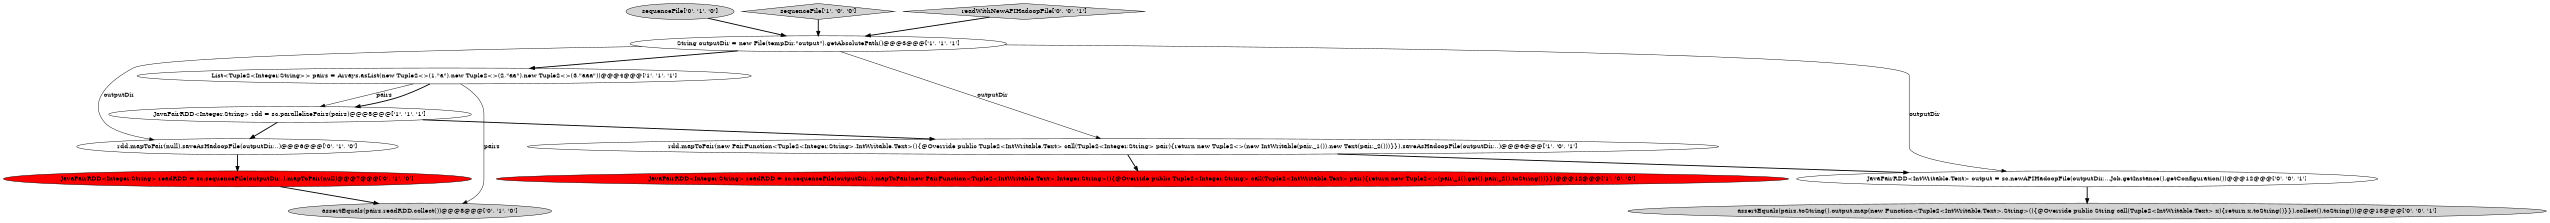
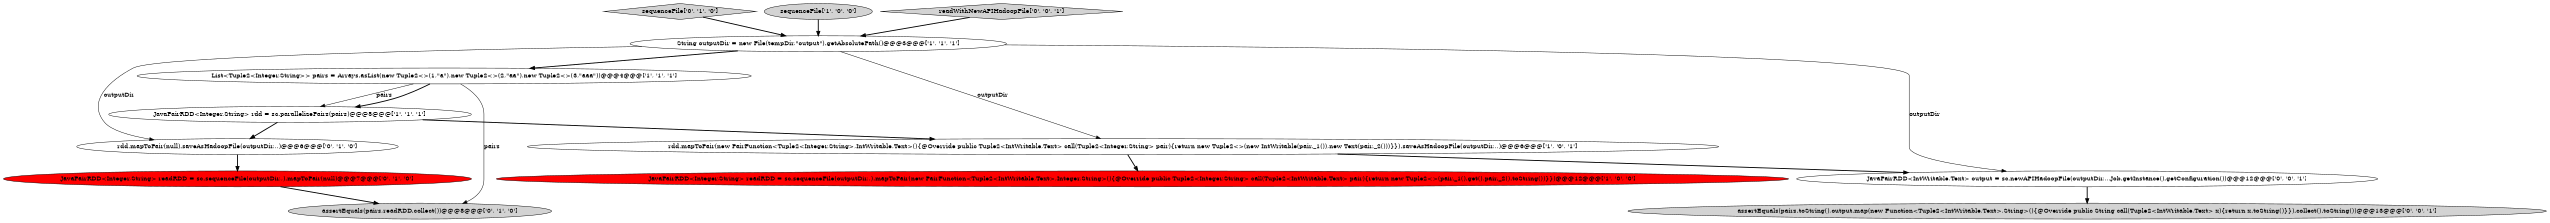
(680, 11) -> (680, 11)
(818, 11) -> (818, 11)
